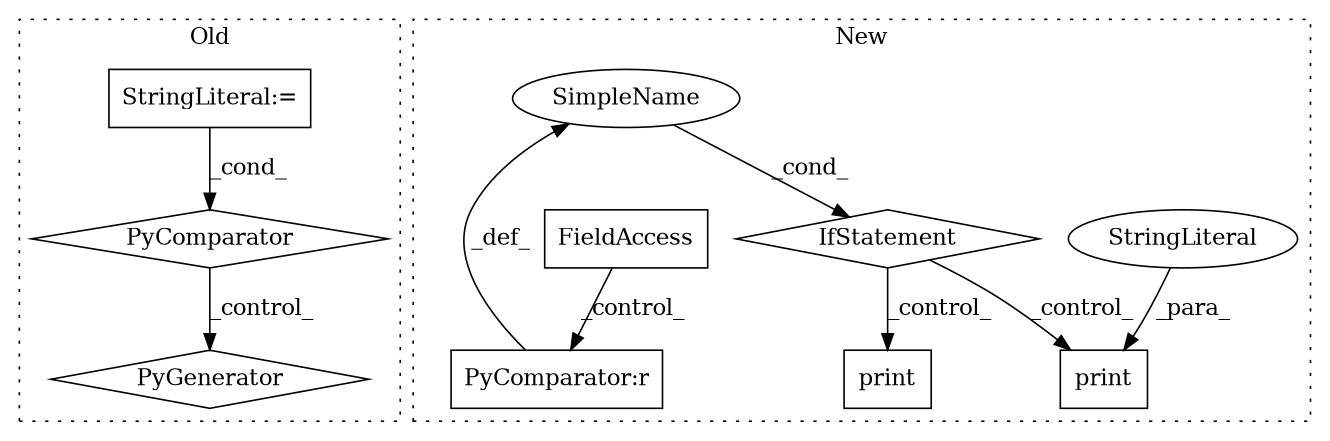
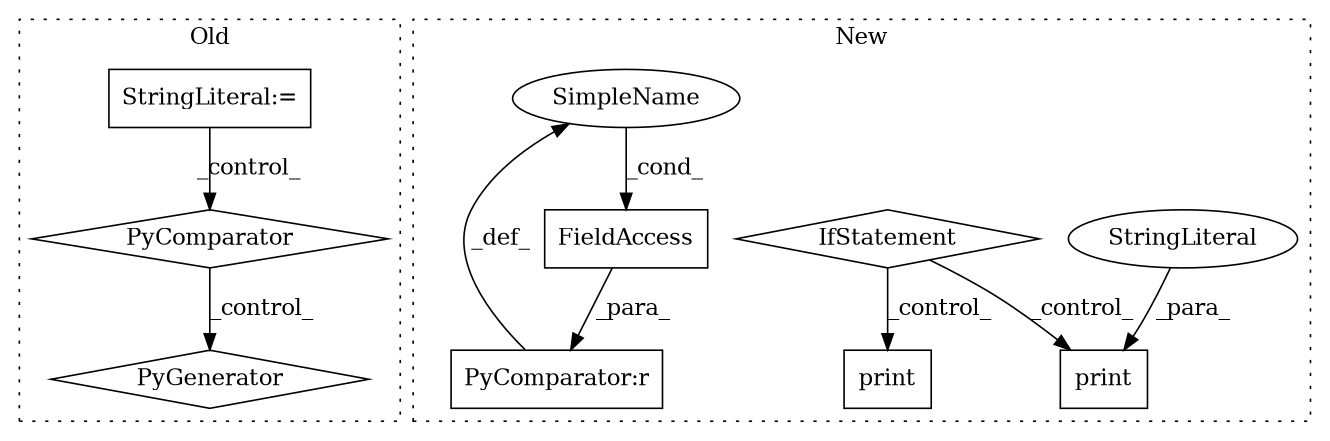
(754, 167) -> (626, 161)
(249, 169) -> (249, 169)
(633, 309) -> (633, 309)
